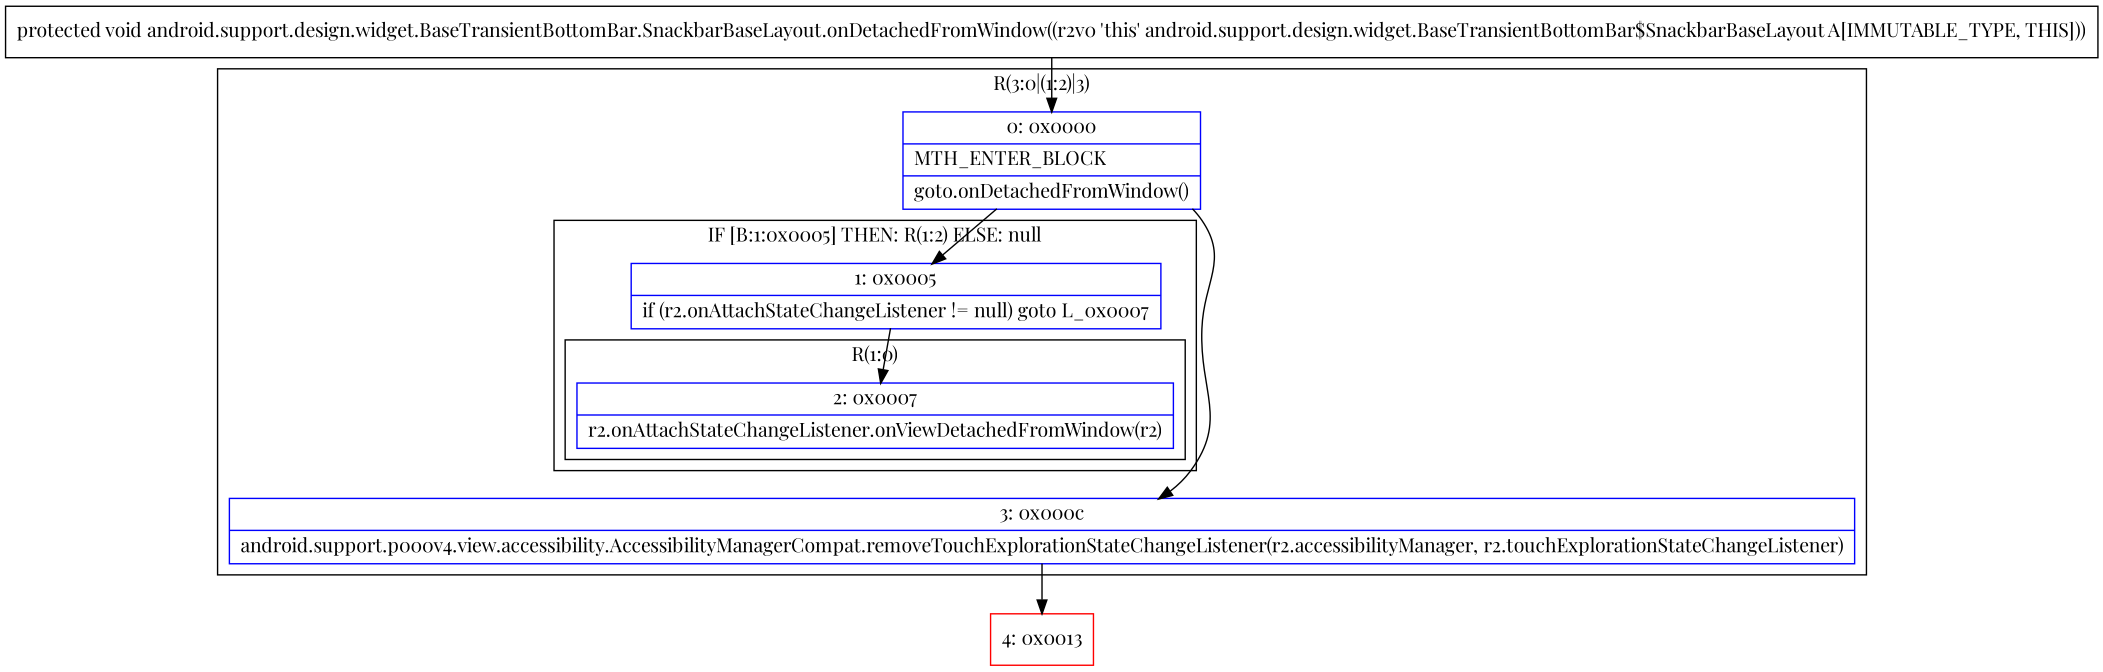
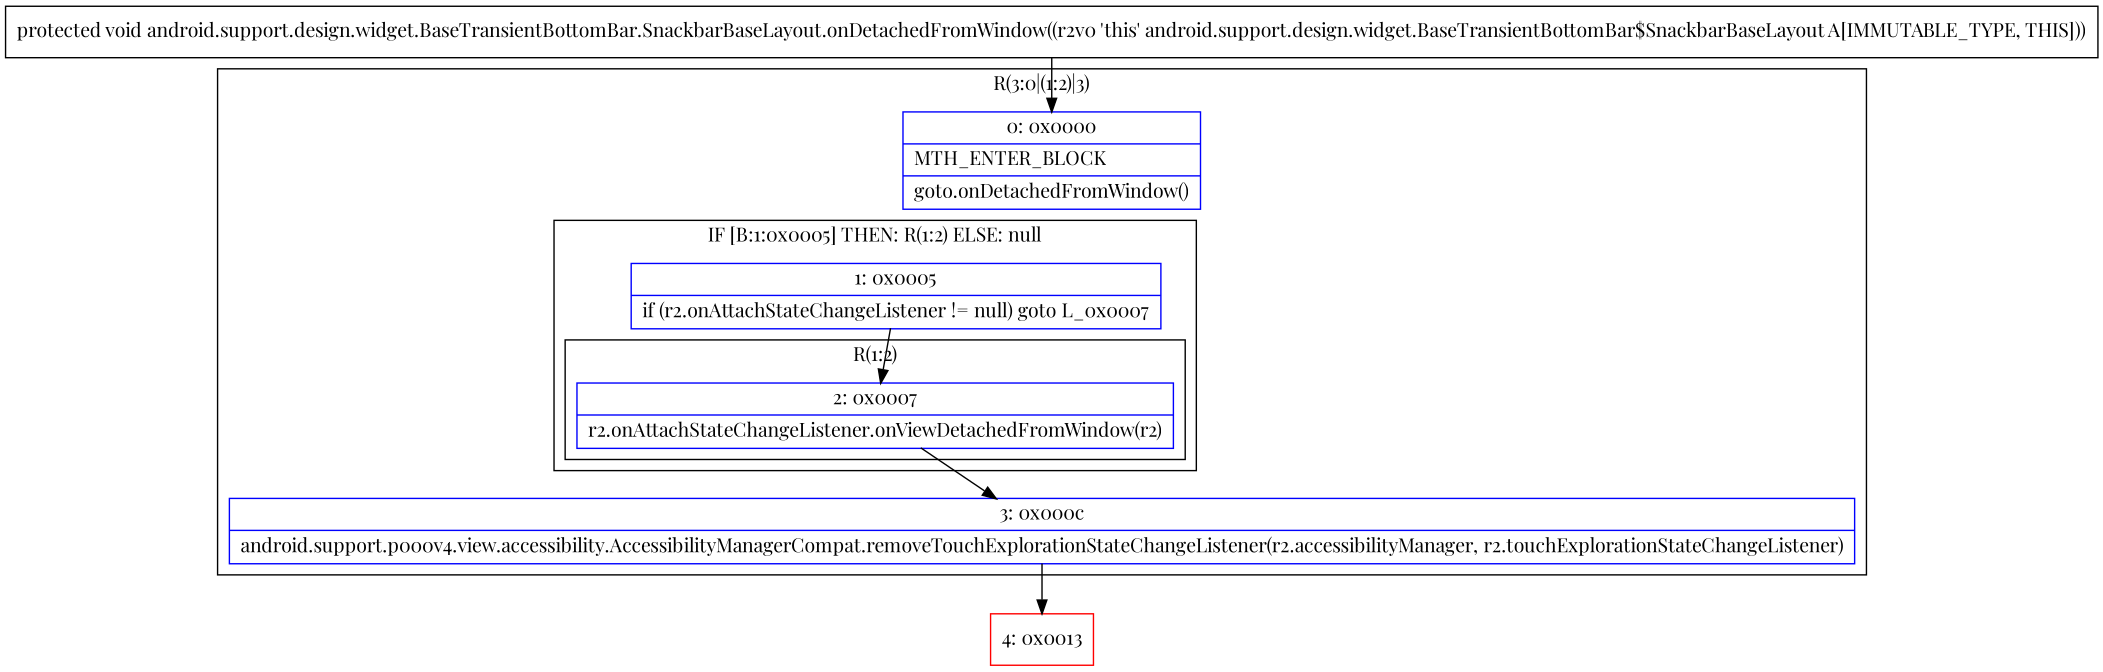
(970, 232) -> none
(875, 356) -> (875, 356)
(1205, 376) -> (967, 479)
